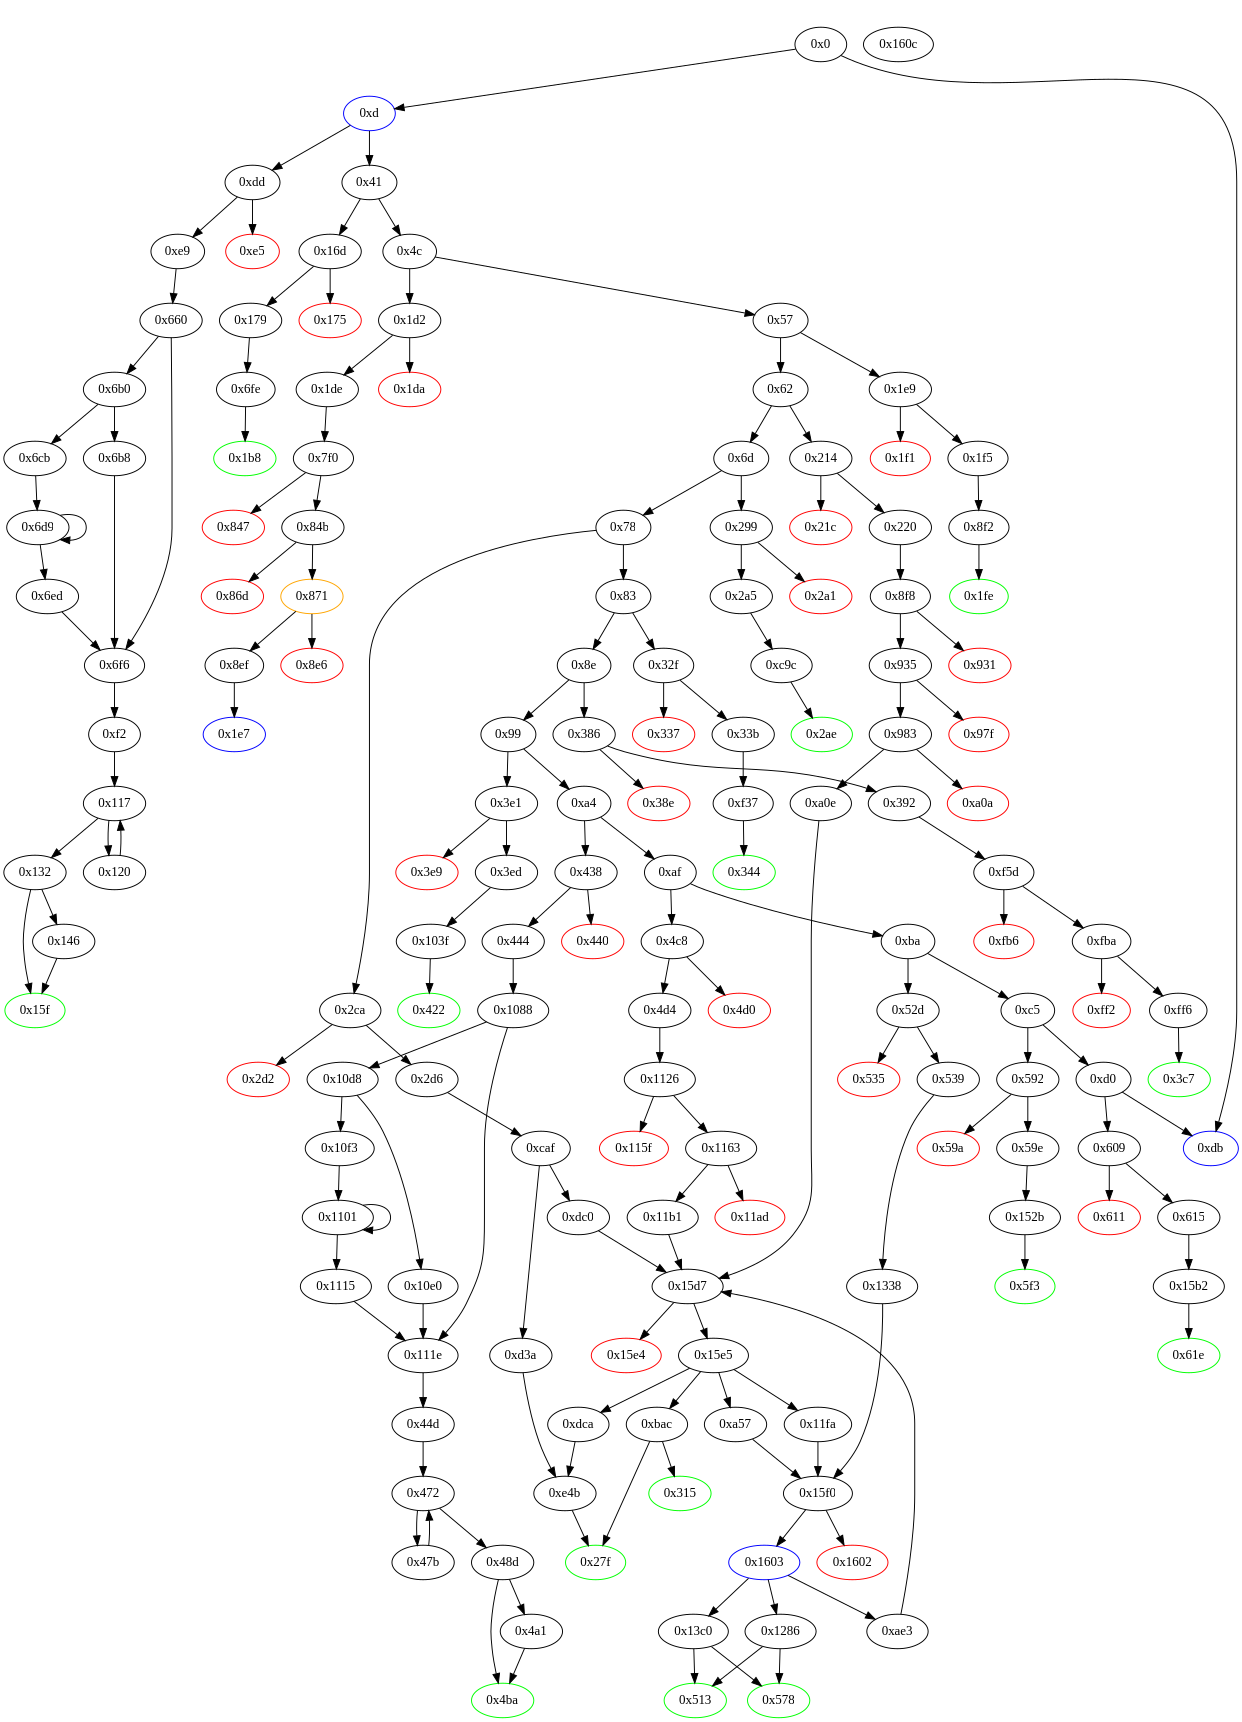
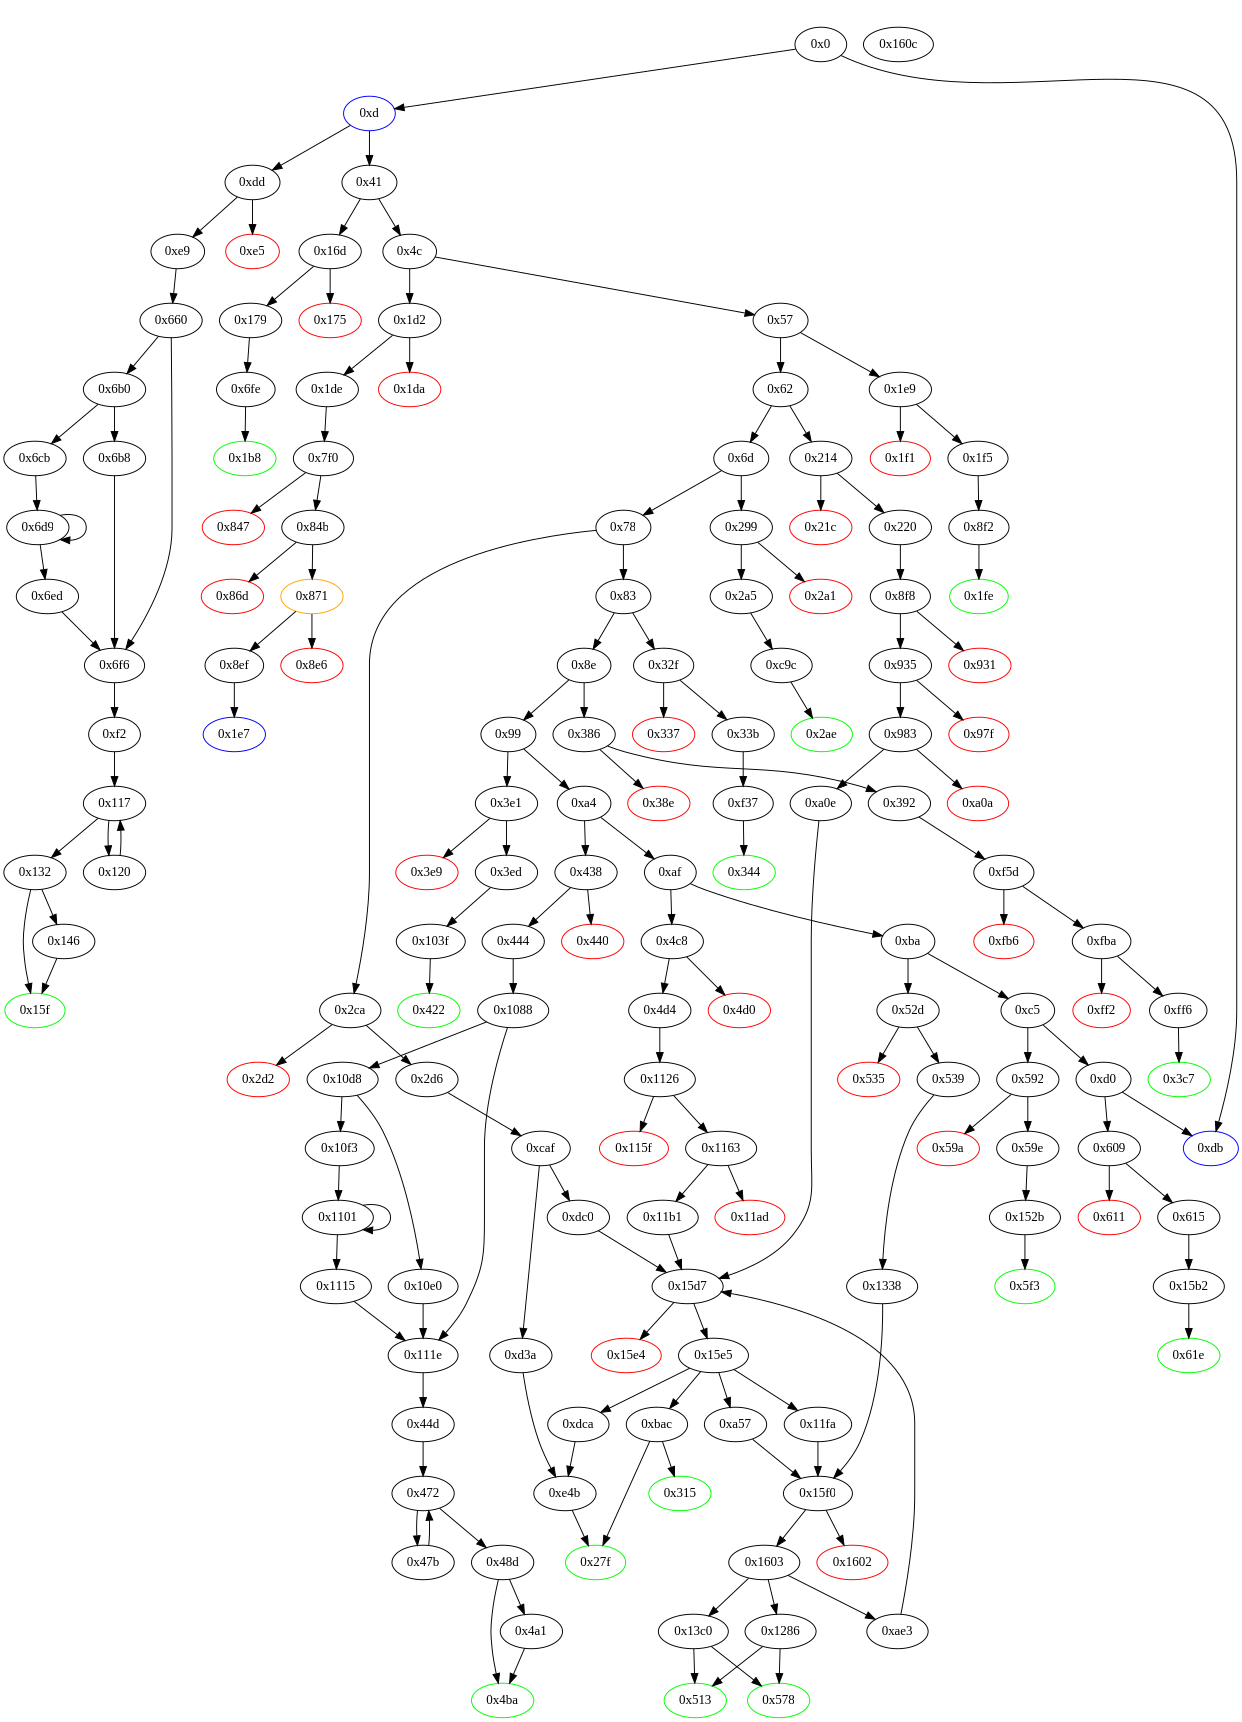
(764, 1562) -> (764, 1562)
